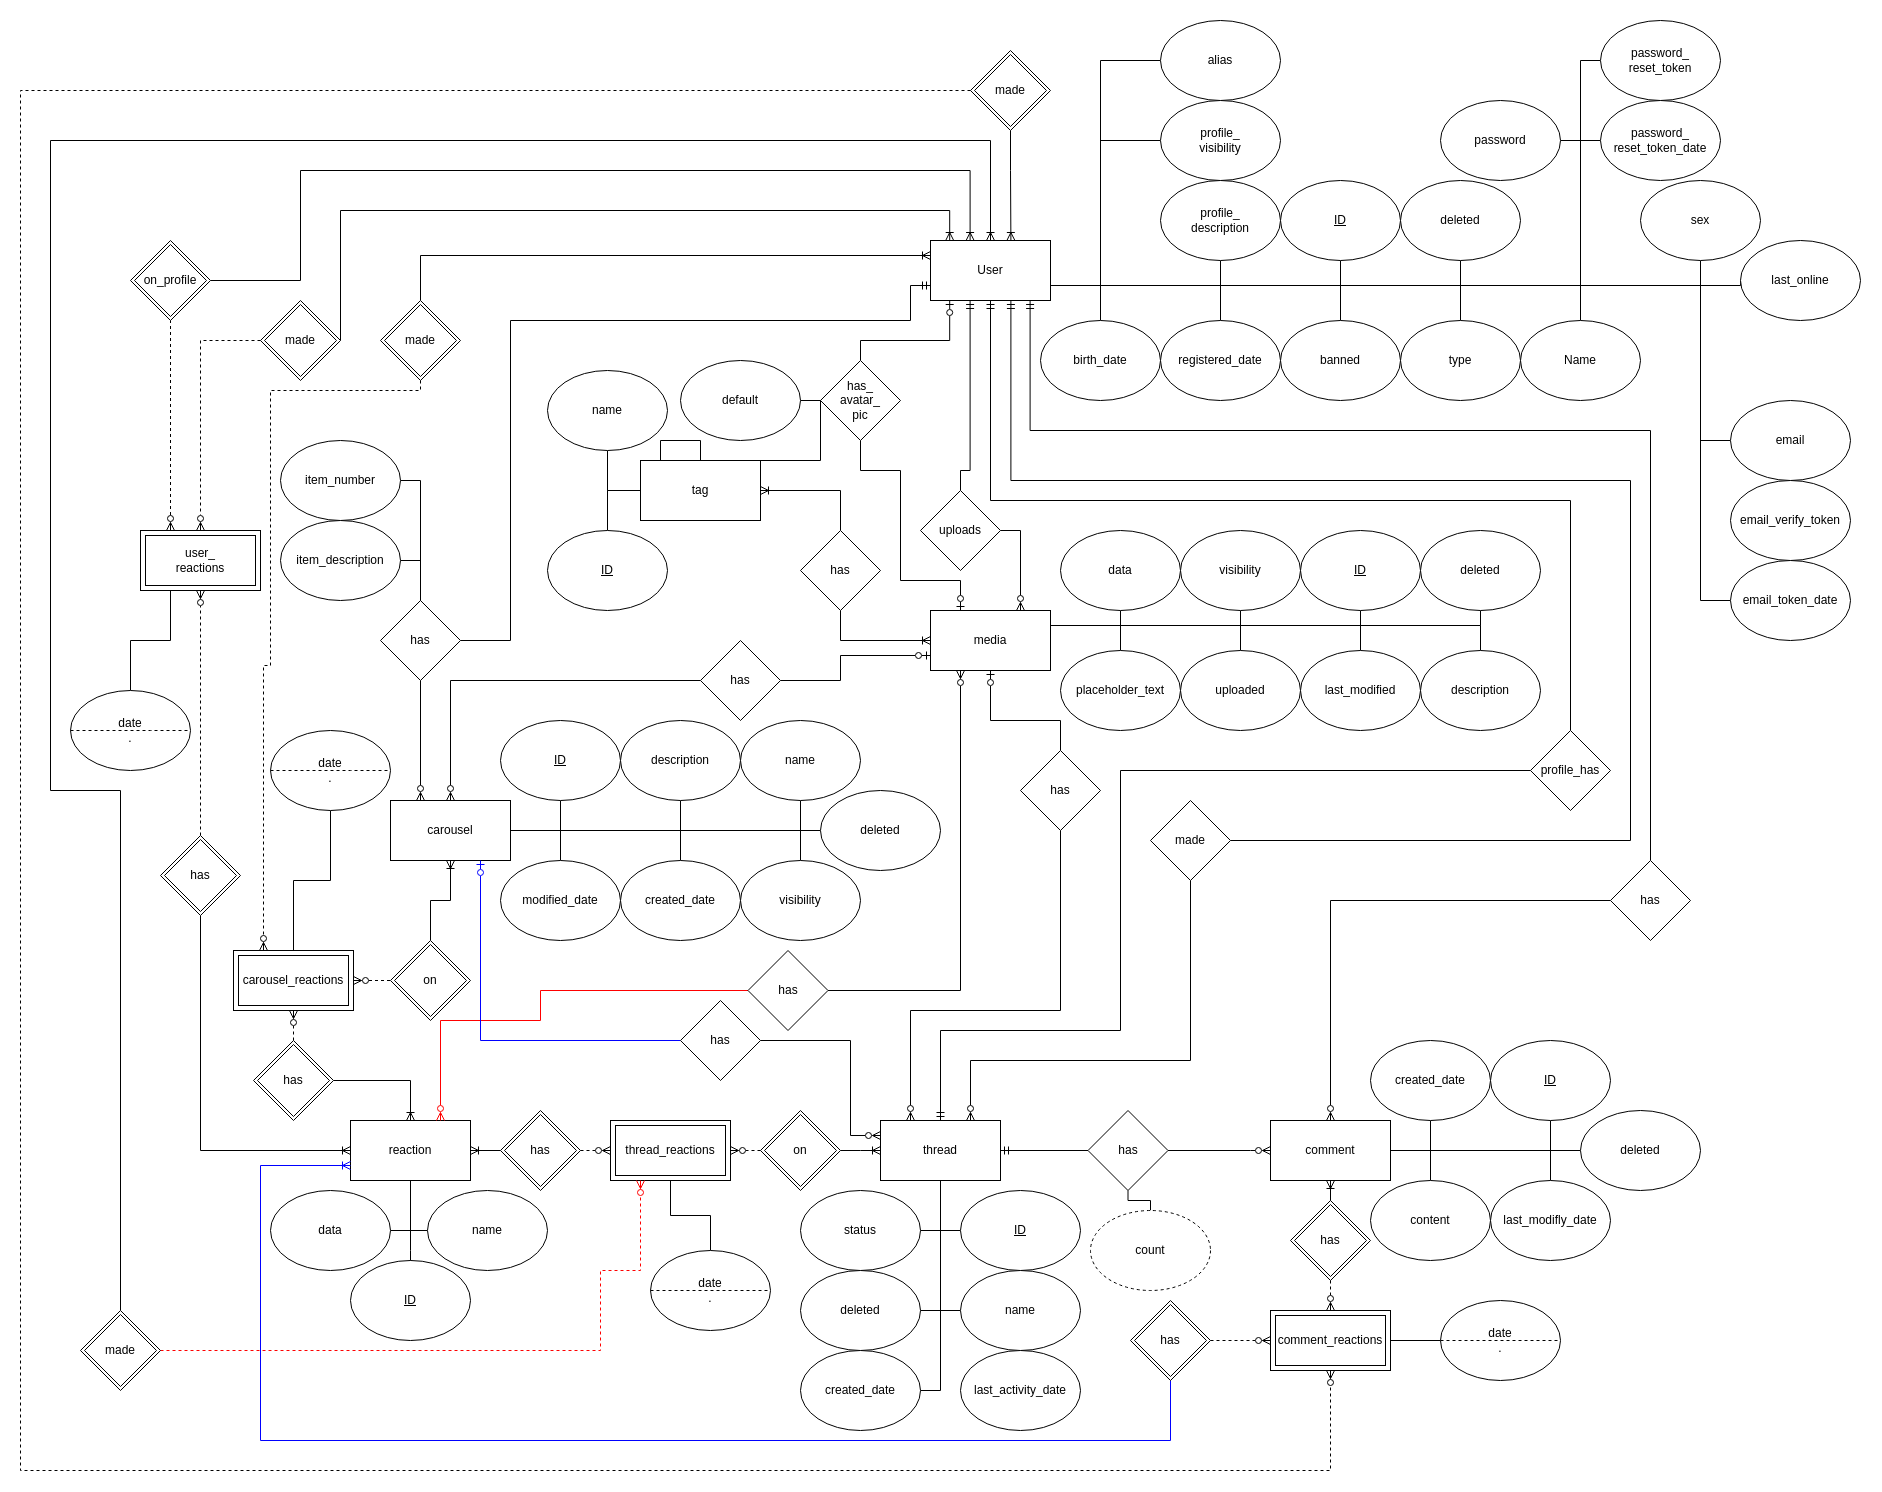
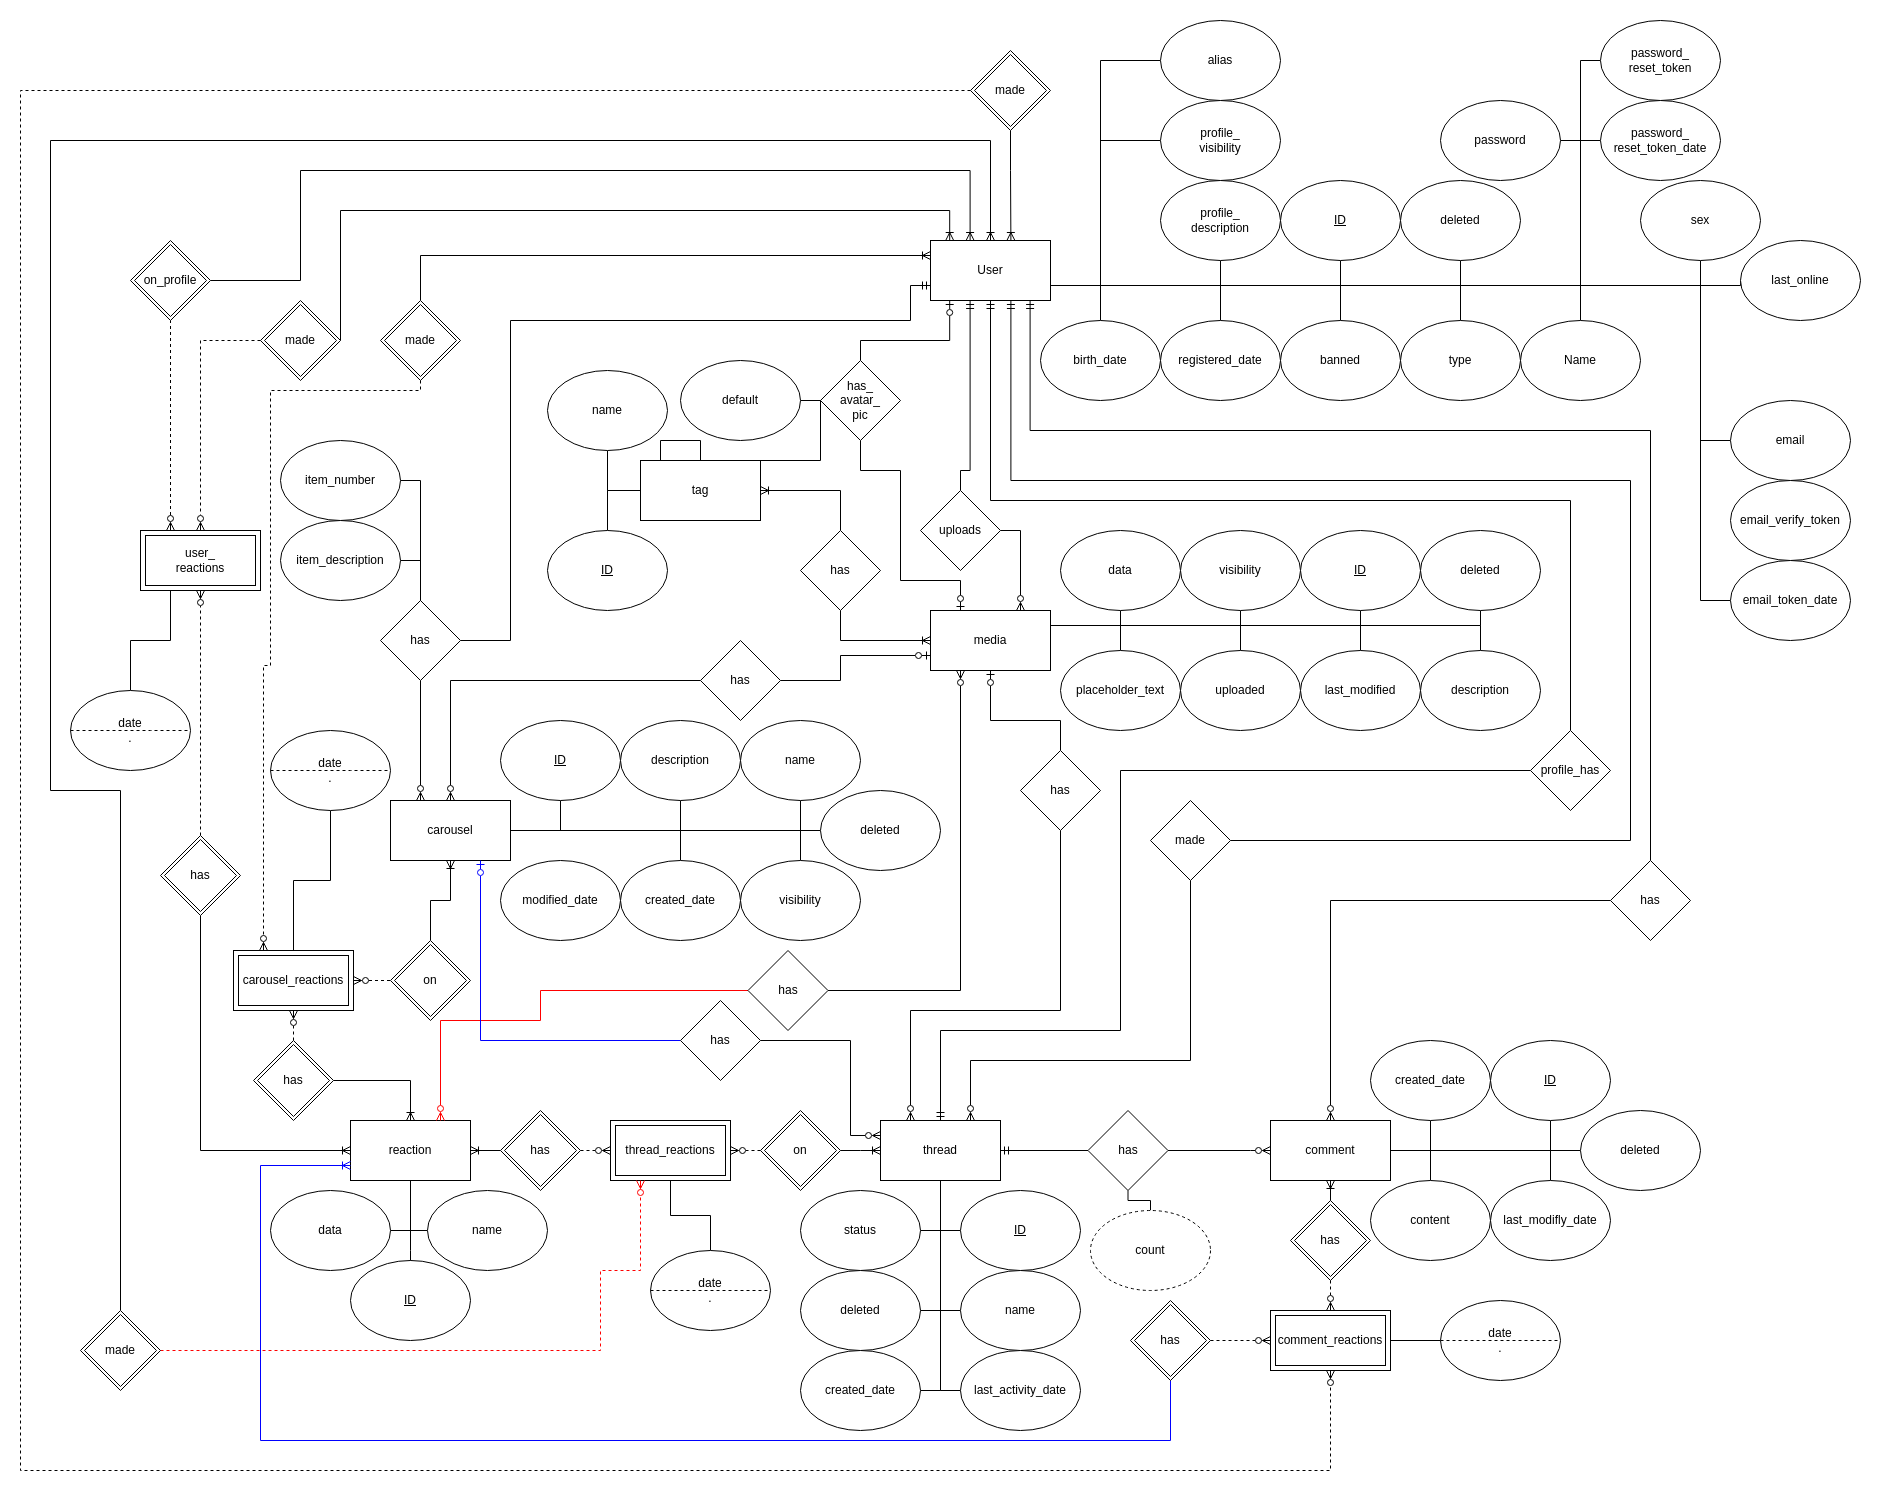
(561, 847) -> none
none -> (952, 1391)
